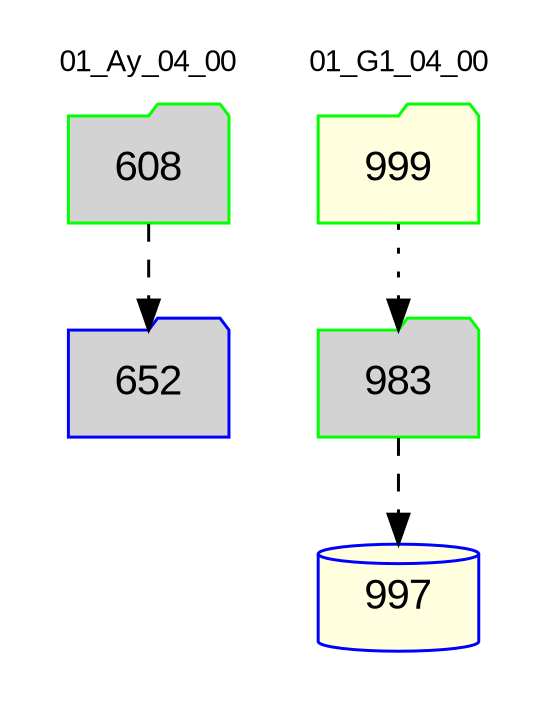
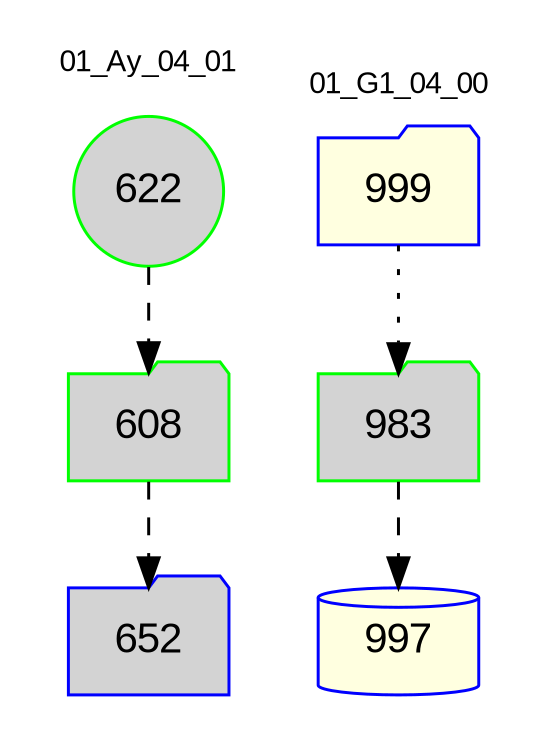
(149, 64) -> (149, 64)
(398, 169) -> (398, 191)
none -> (149, 191)
